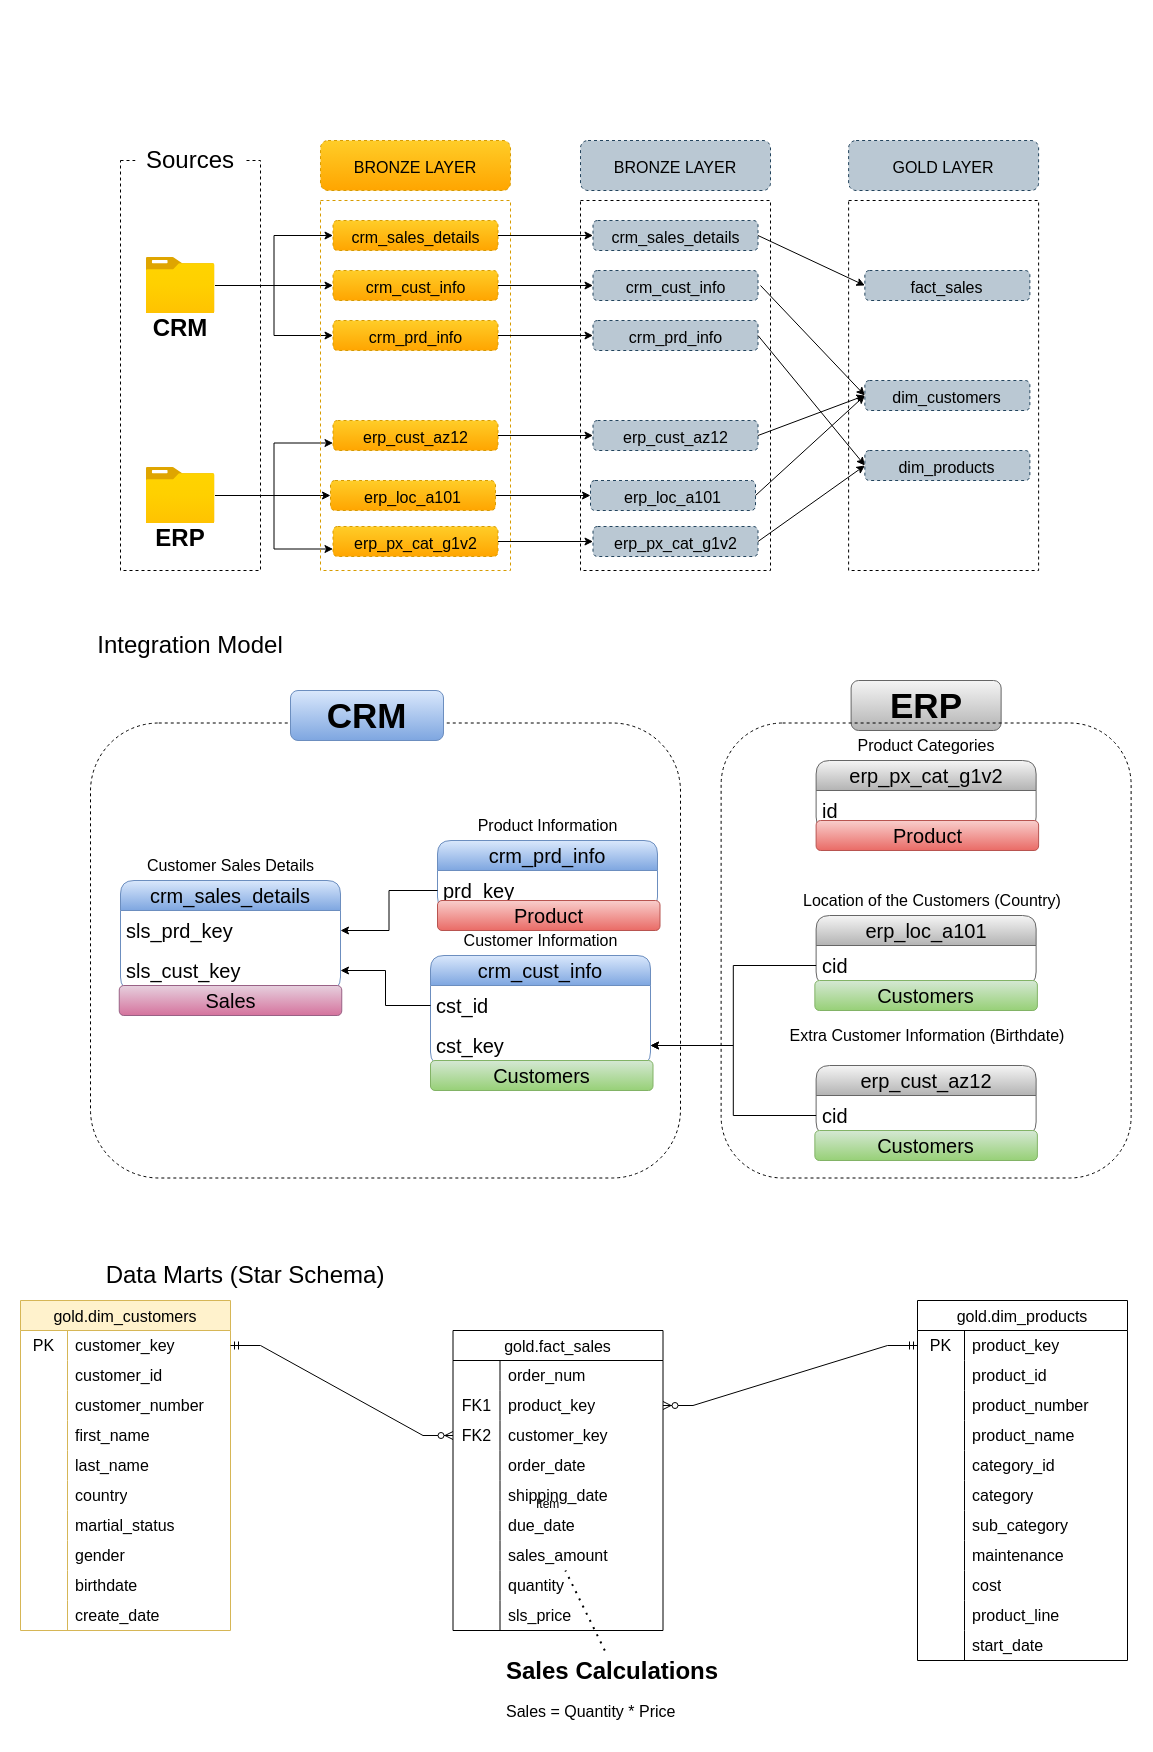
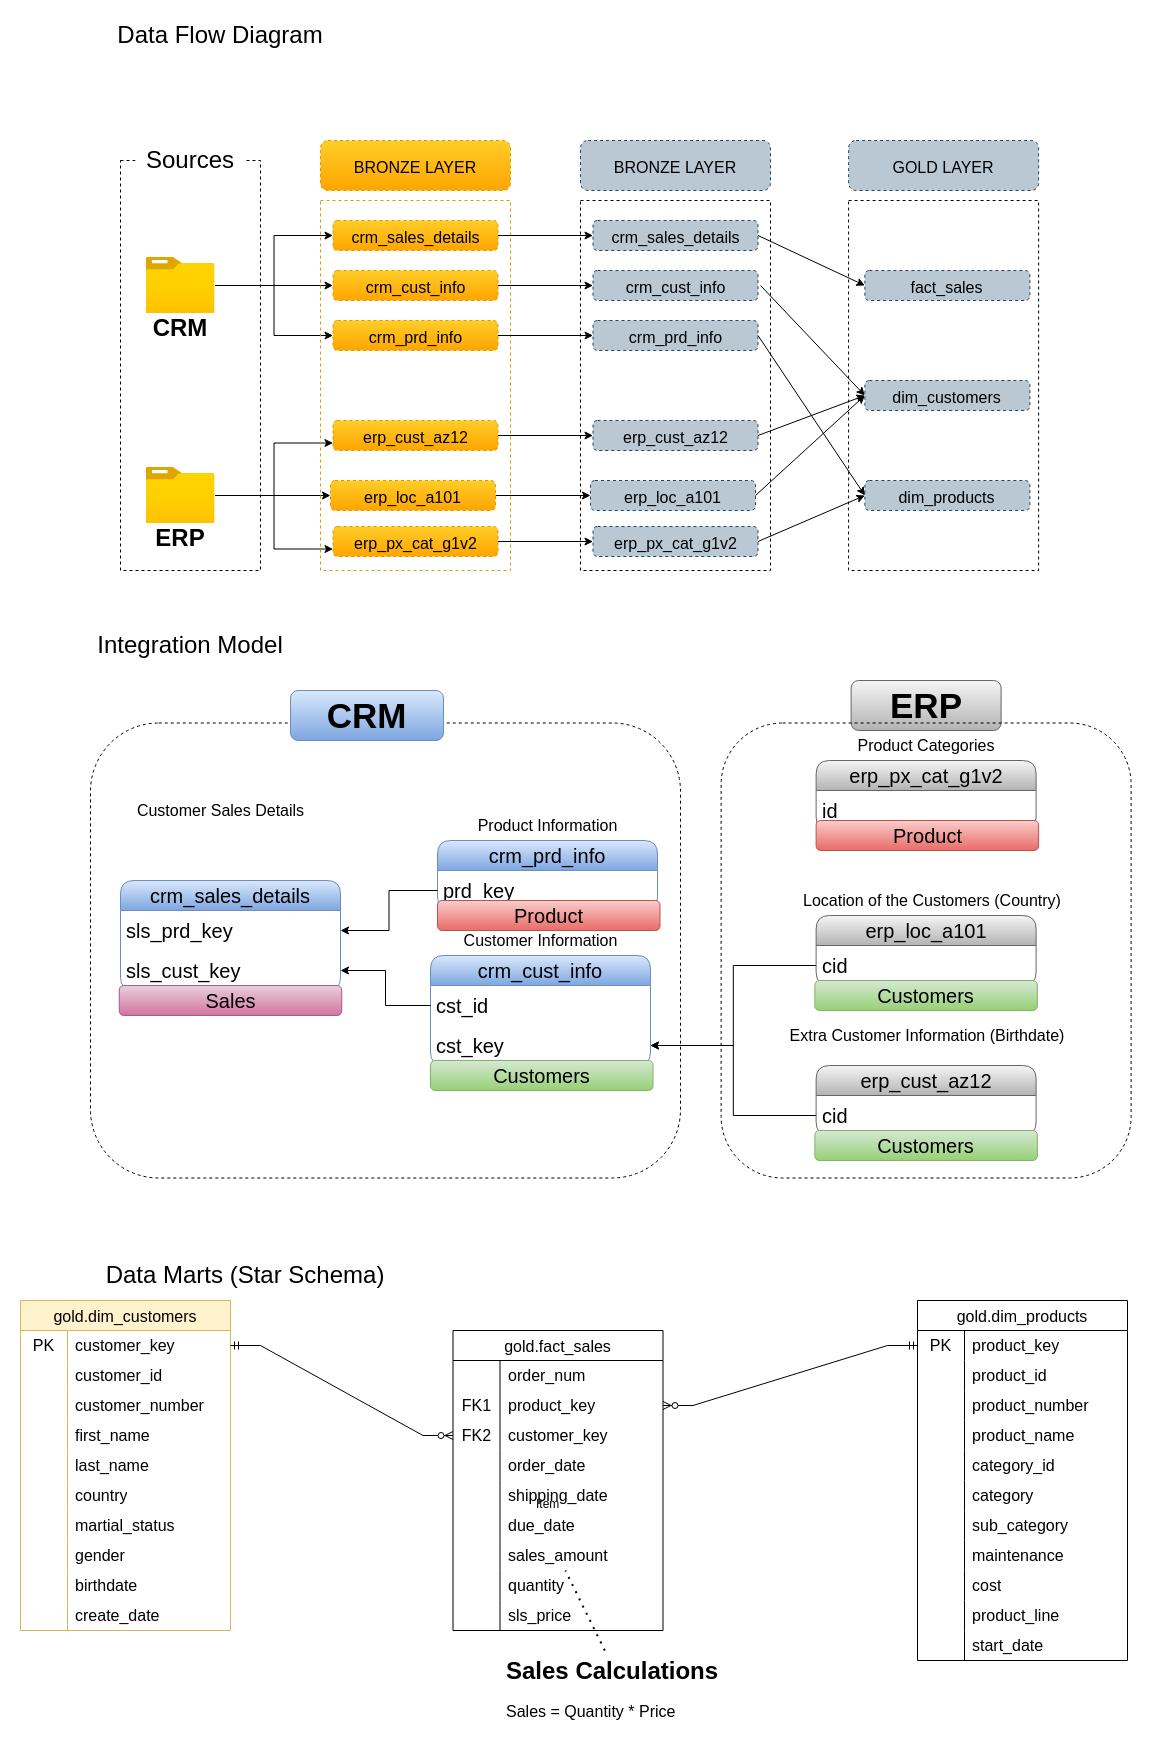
none -> (221, 36)
(947, 466) -> (947, 496)
(231, 866) -> (221, 811)
